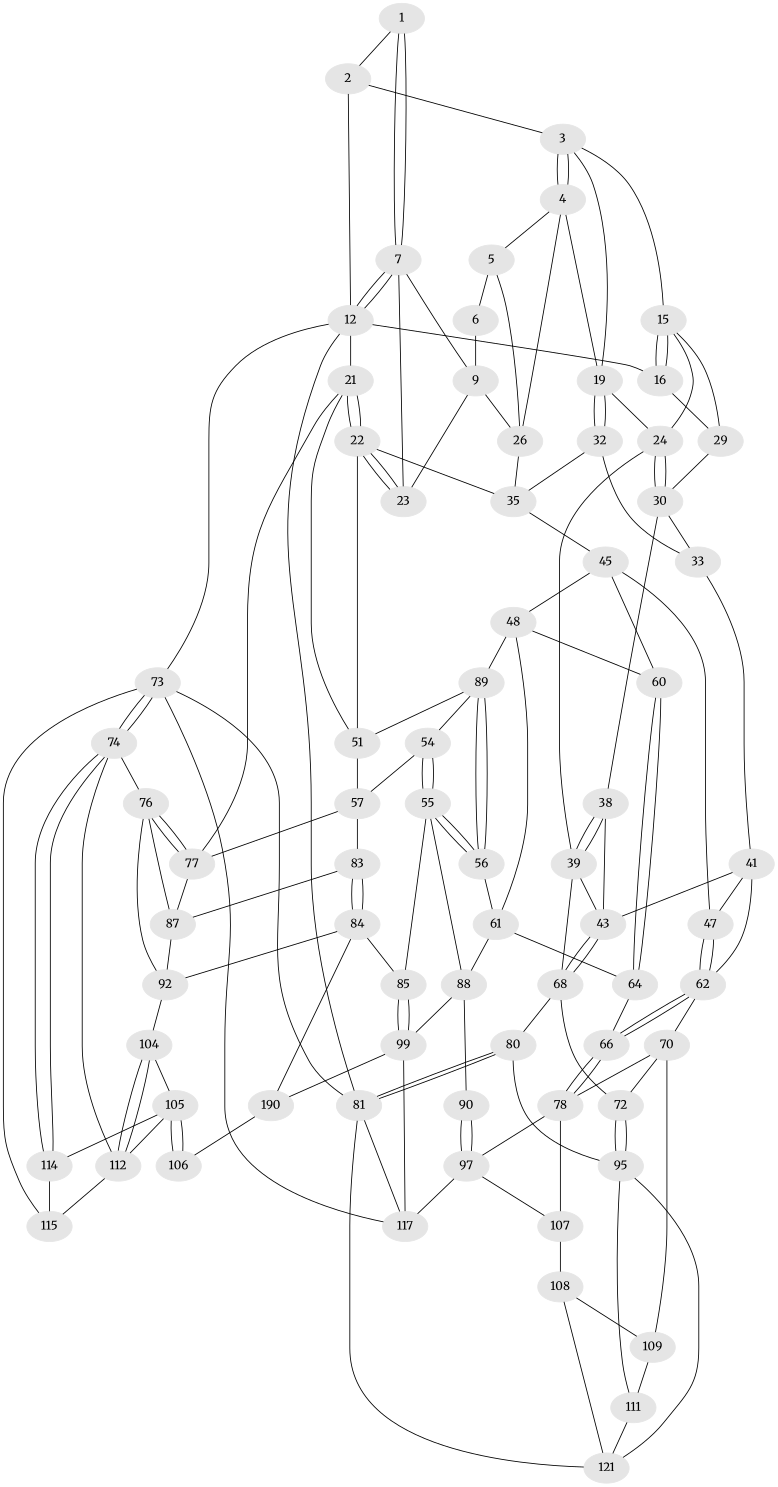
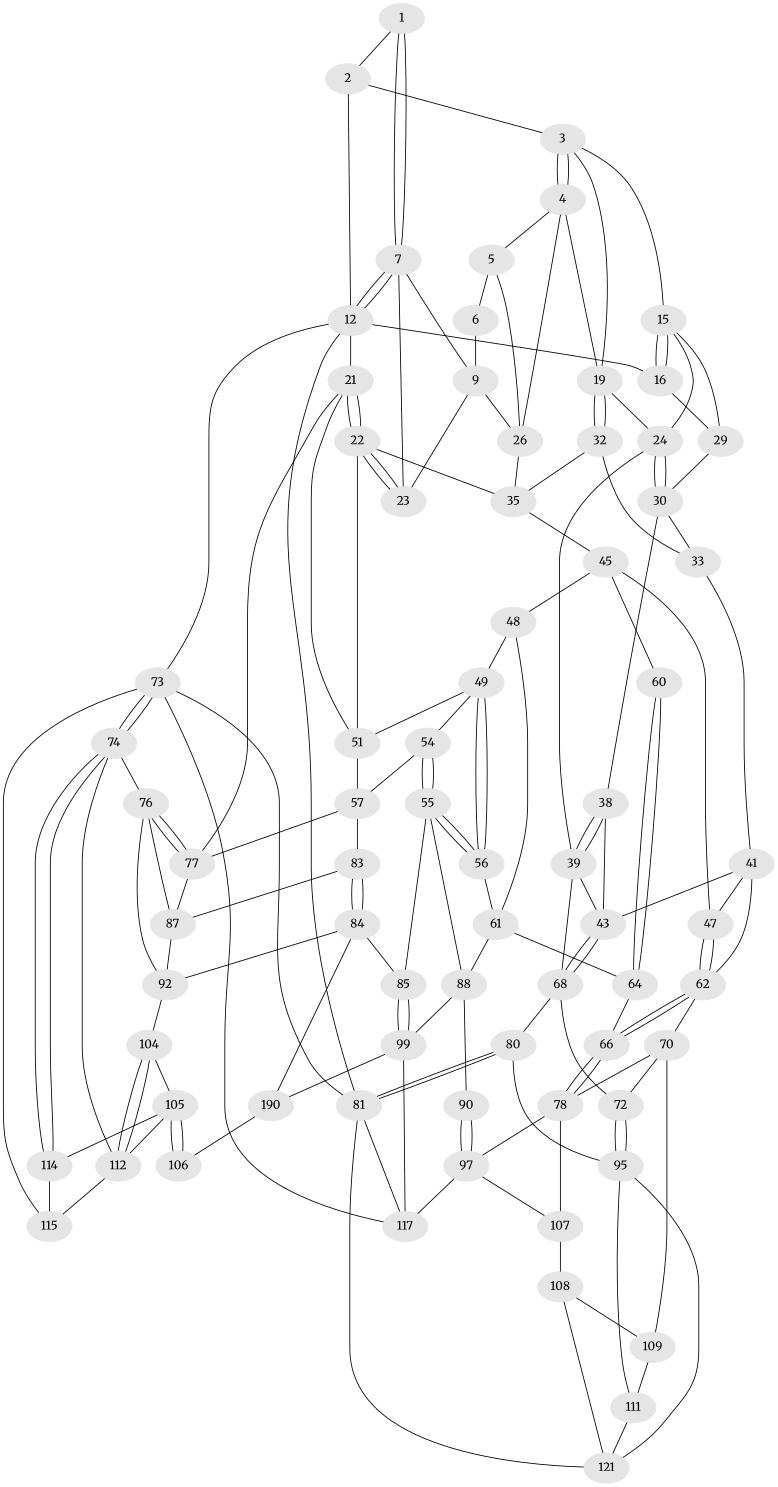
(587, 653) -> none
(482, 683) -> (482, 683)
